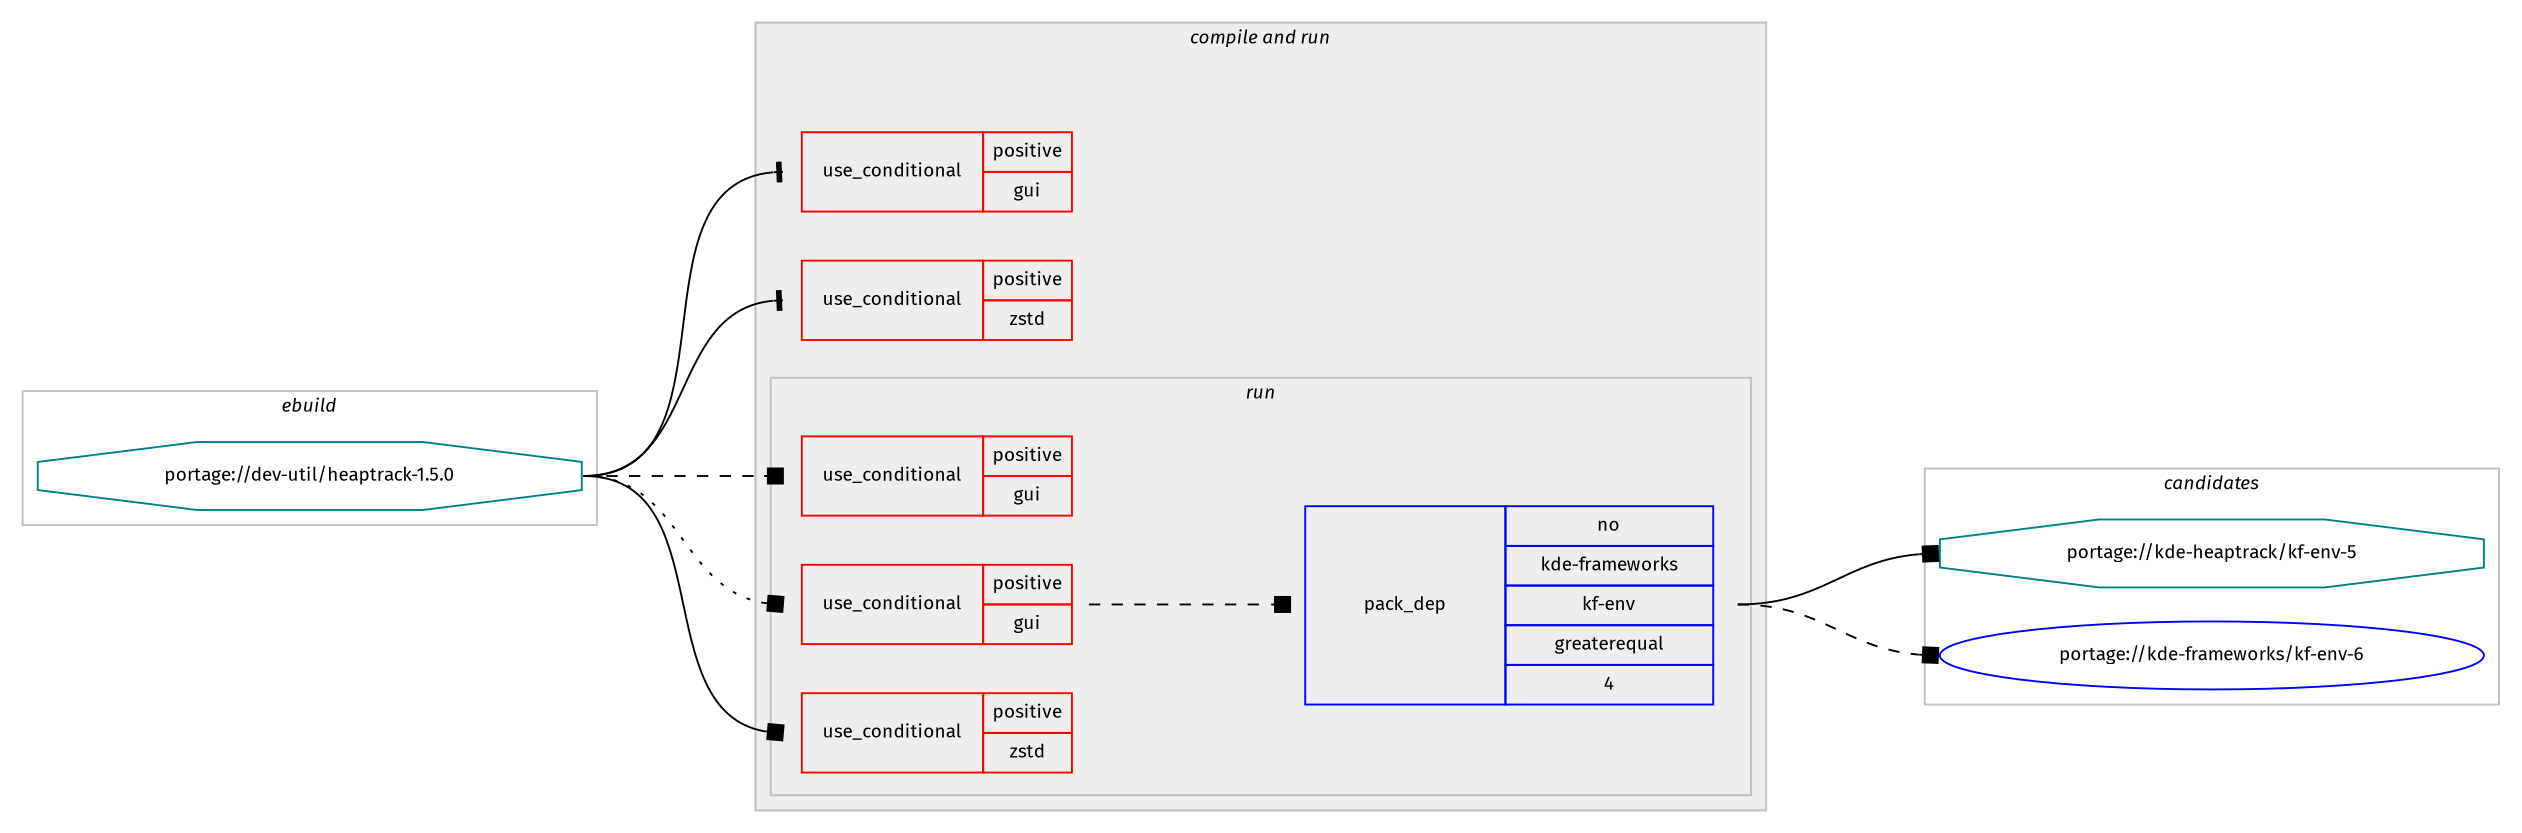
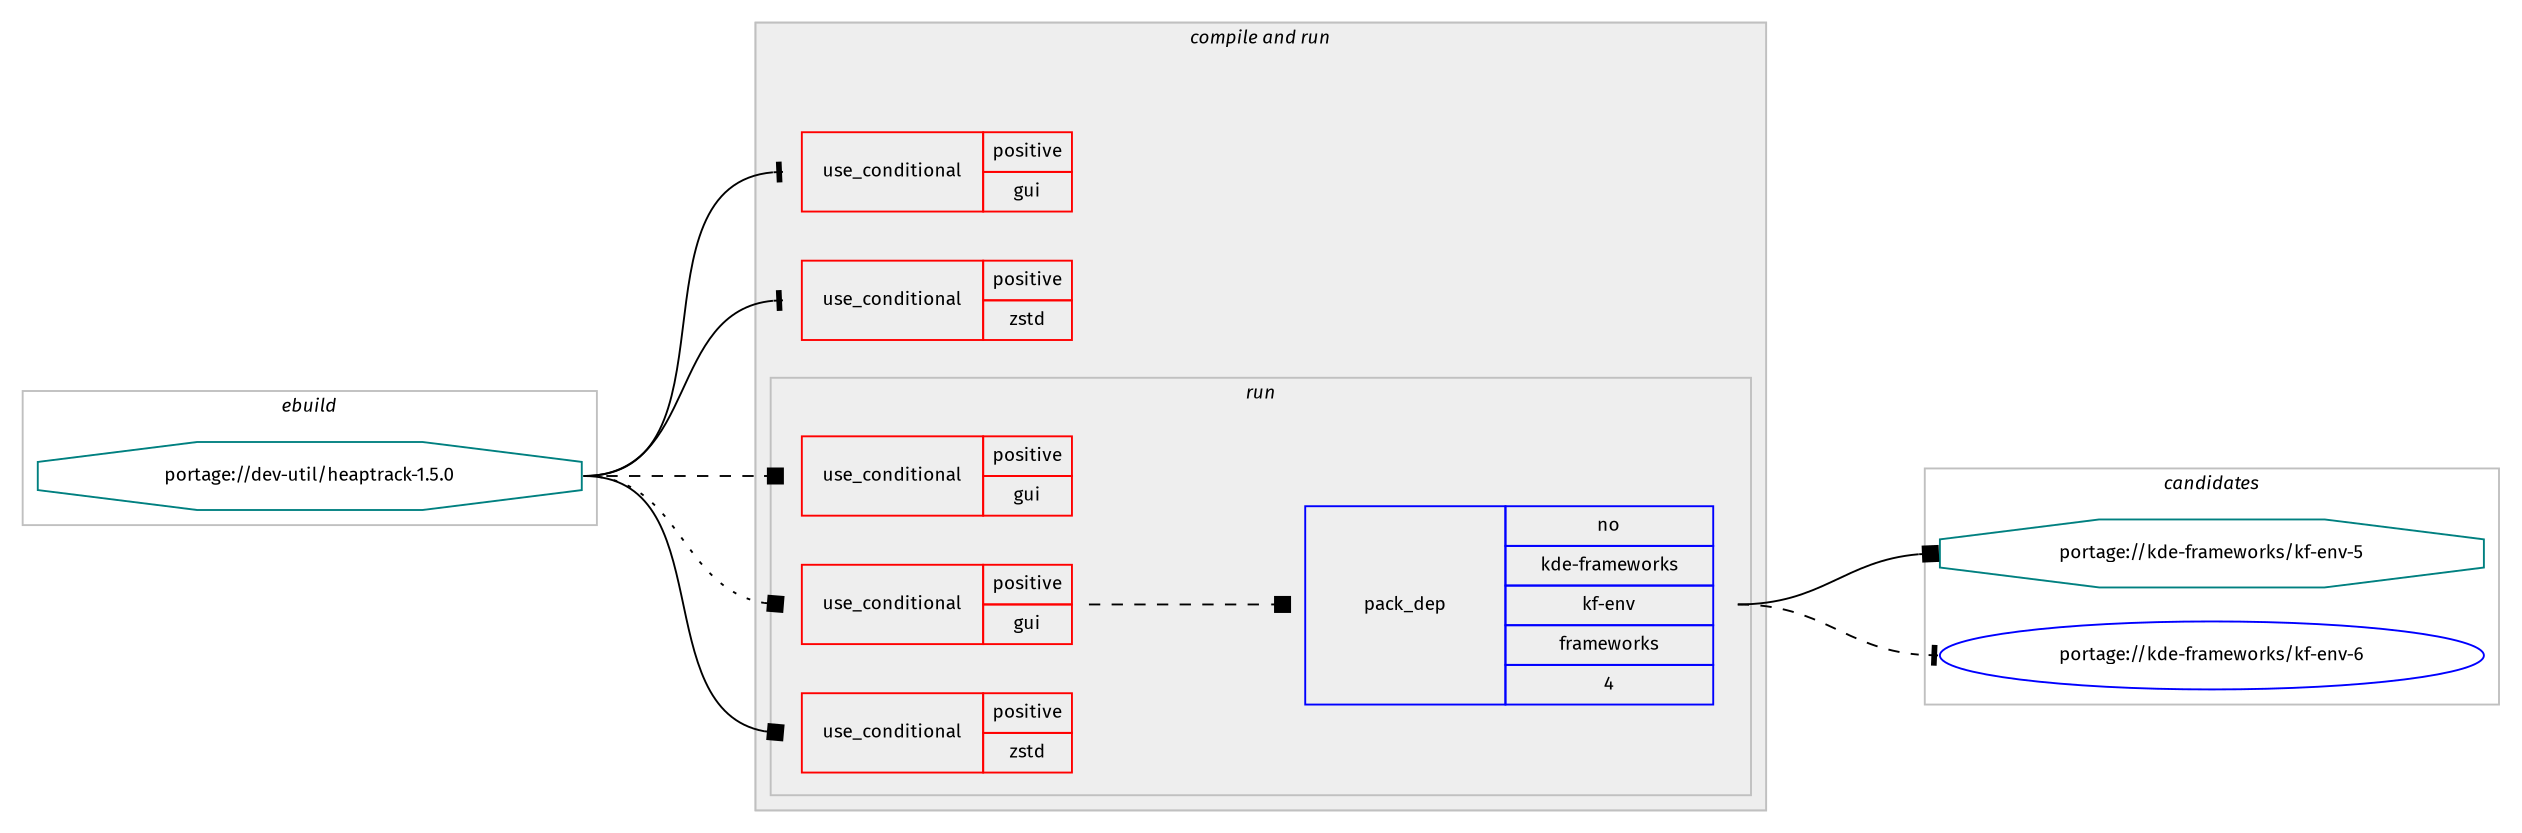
(2212, 553) -> (2212, 553)
(1829, 626) -> (1829, 626)
(1609, 644) -> (1609, 644)
